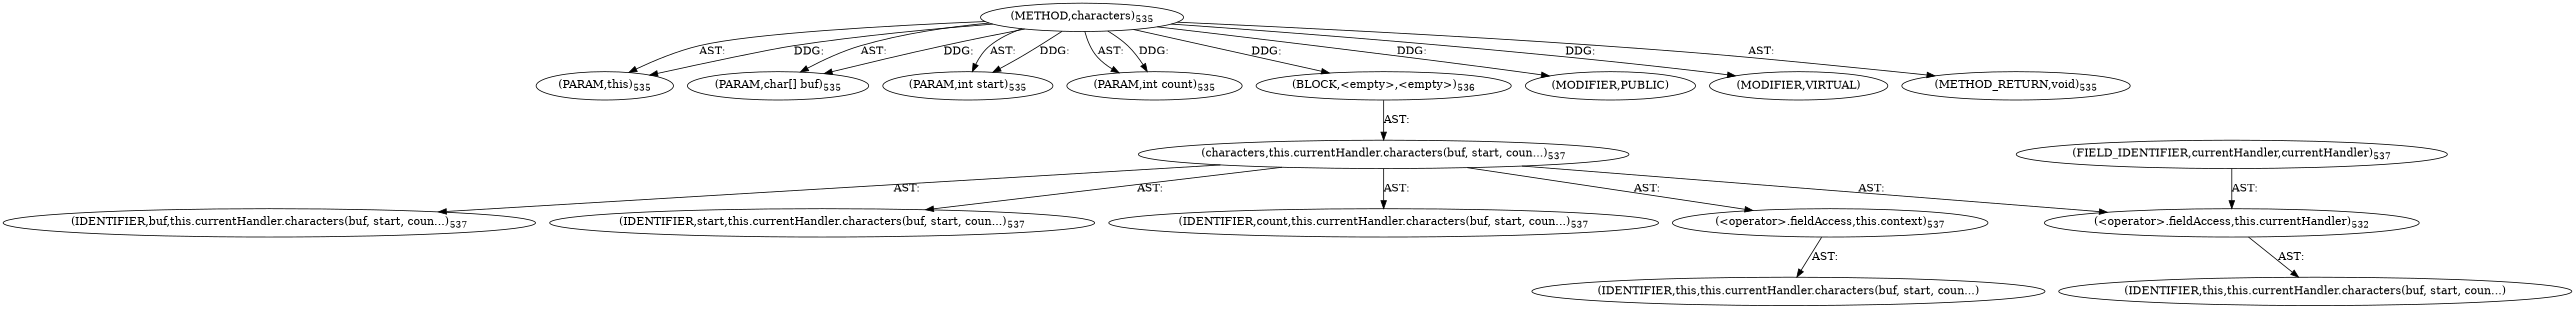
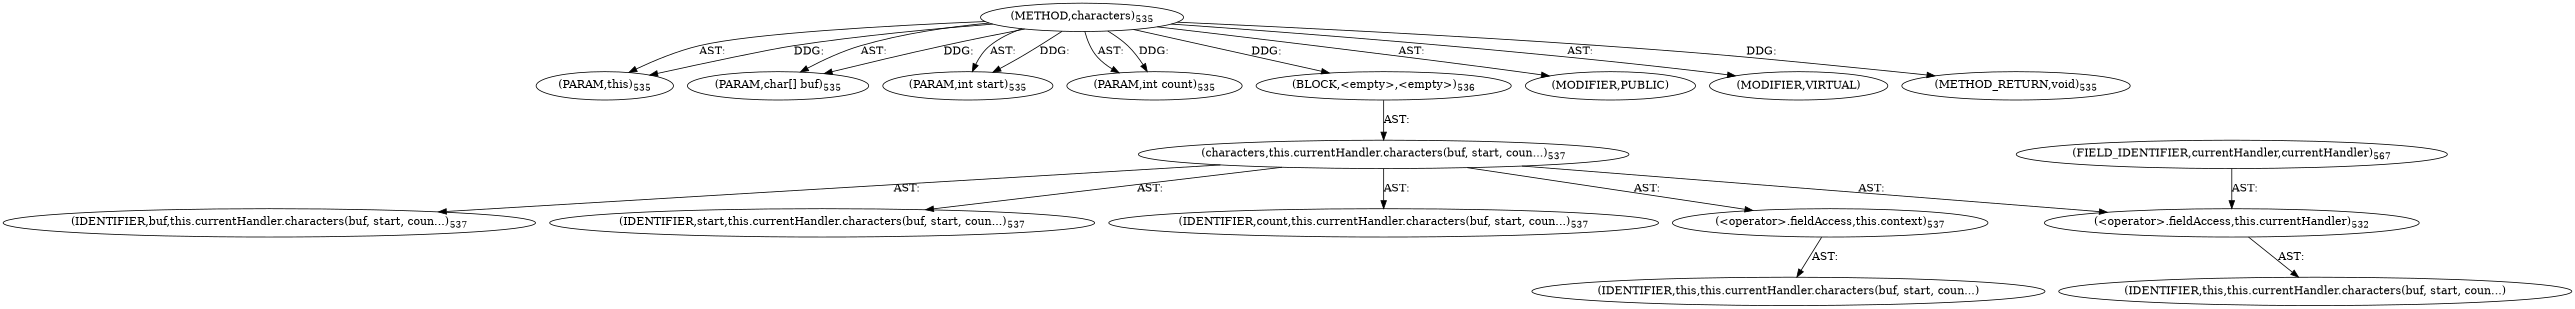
(1414, 52) -> (1414, 52)
(1582, 52) -> (1582, 52)
(1763, 52) -> (1763, 52)
(2382, 153) -> (2382, 153)
